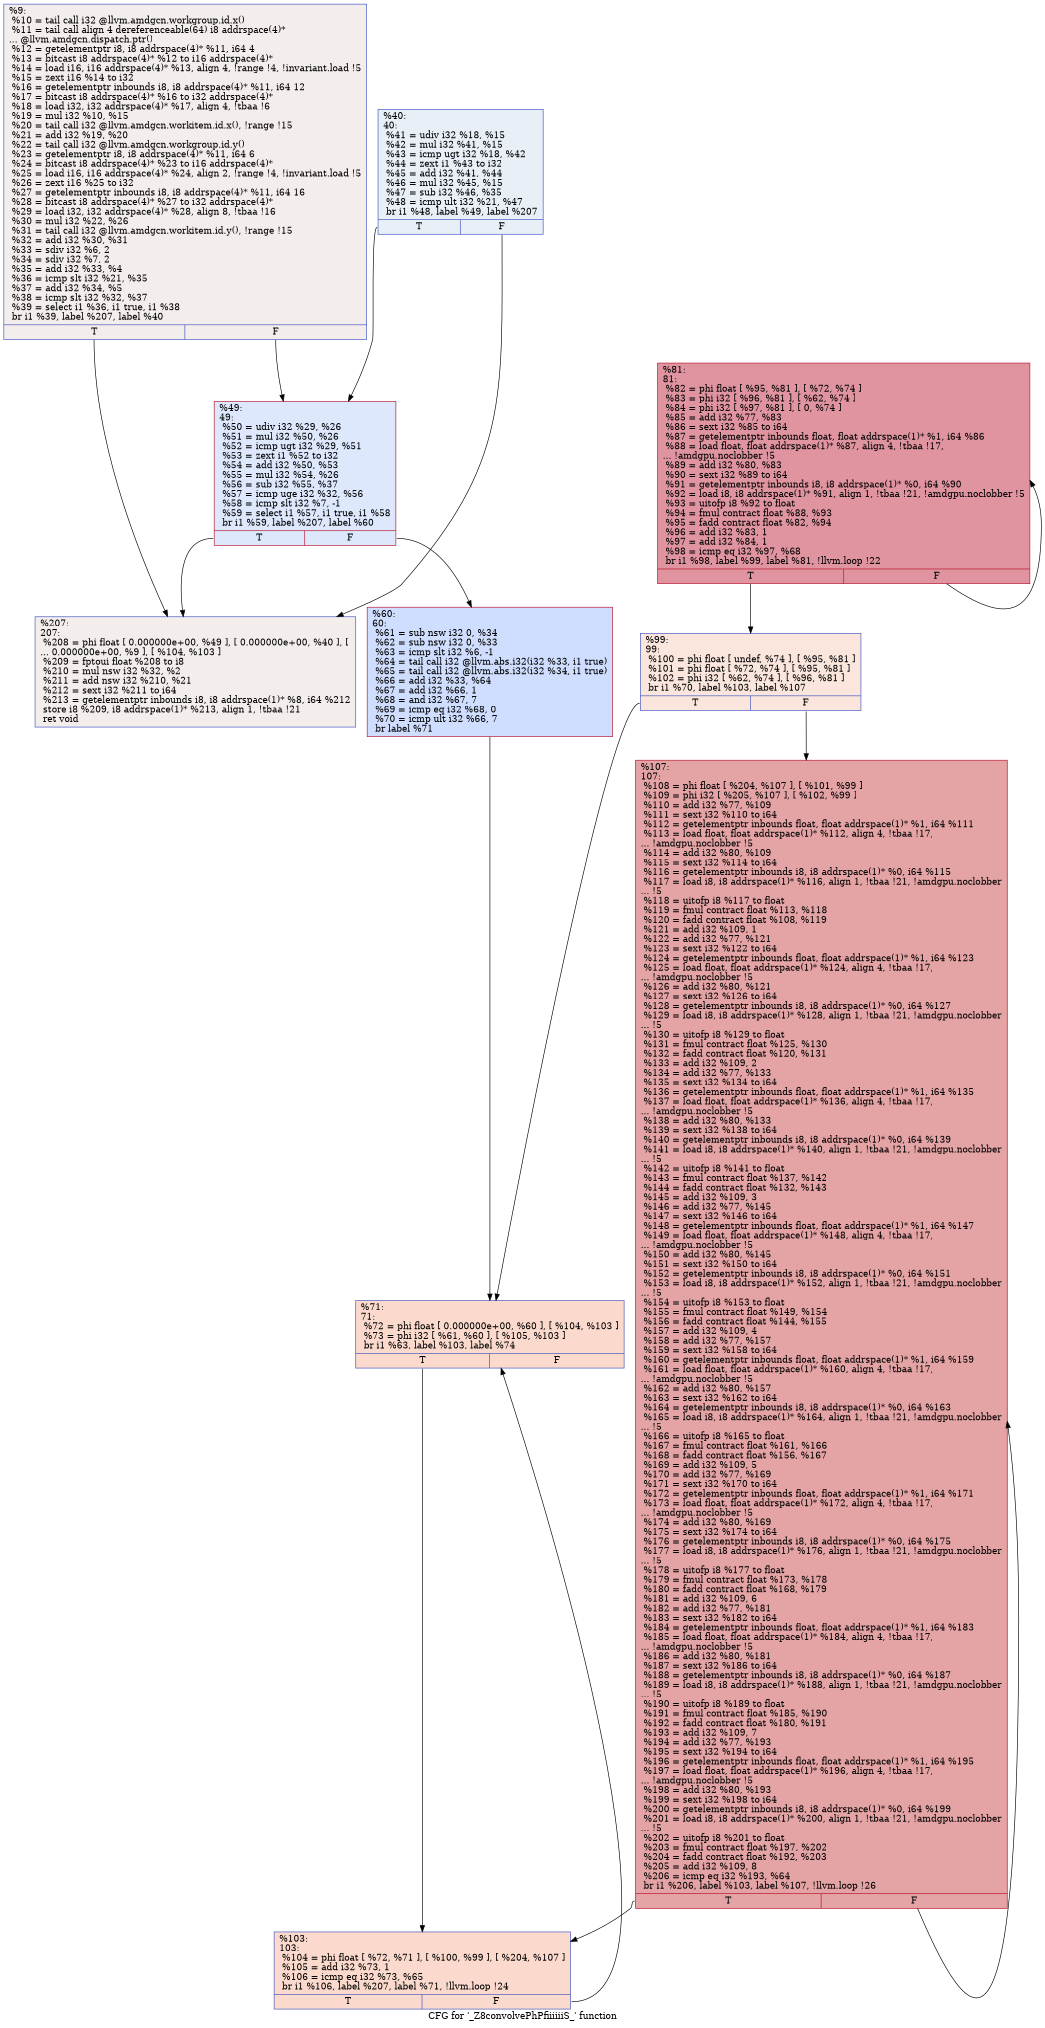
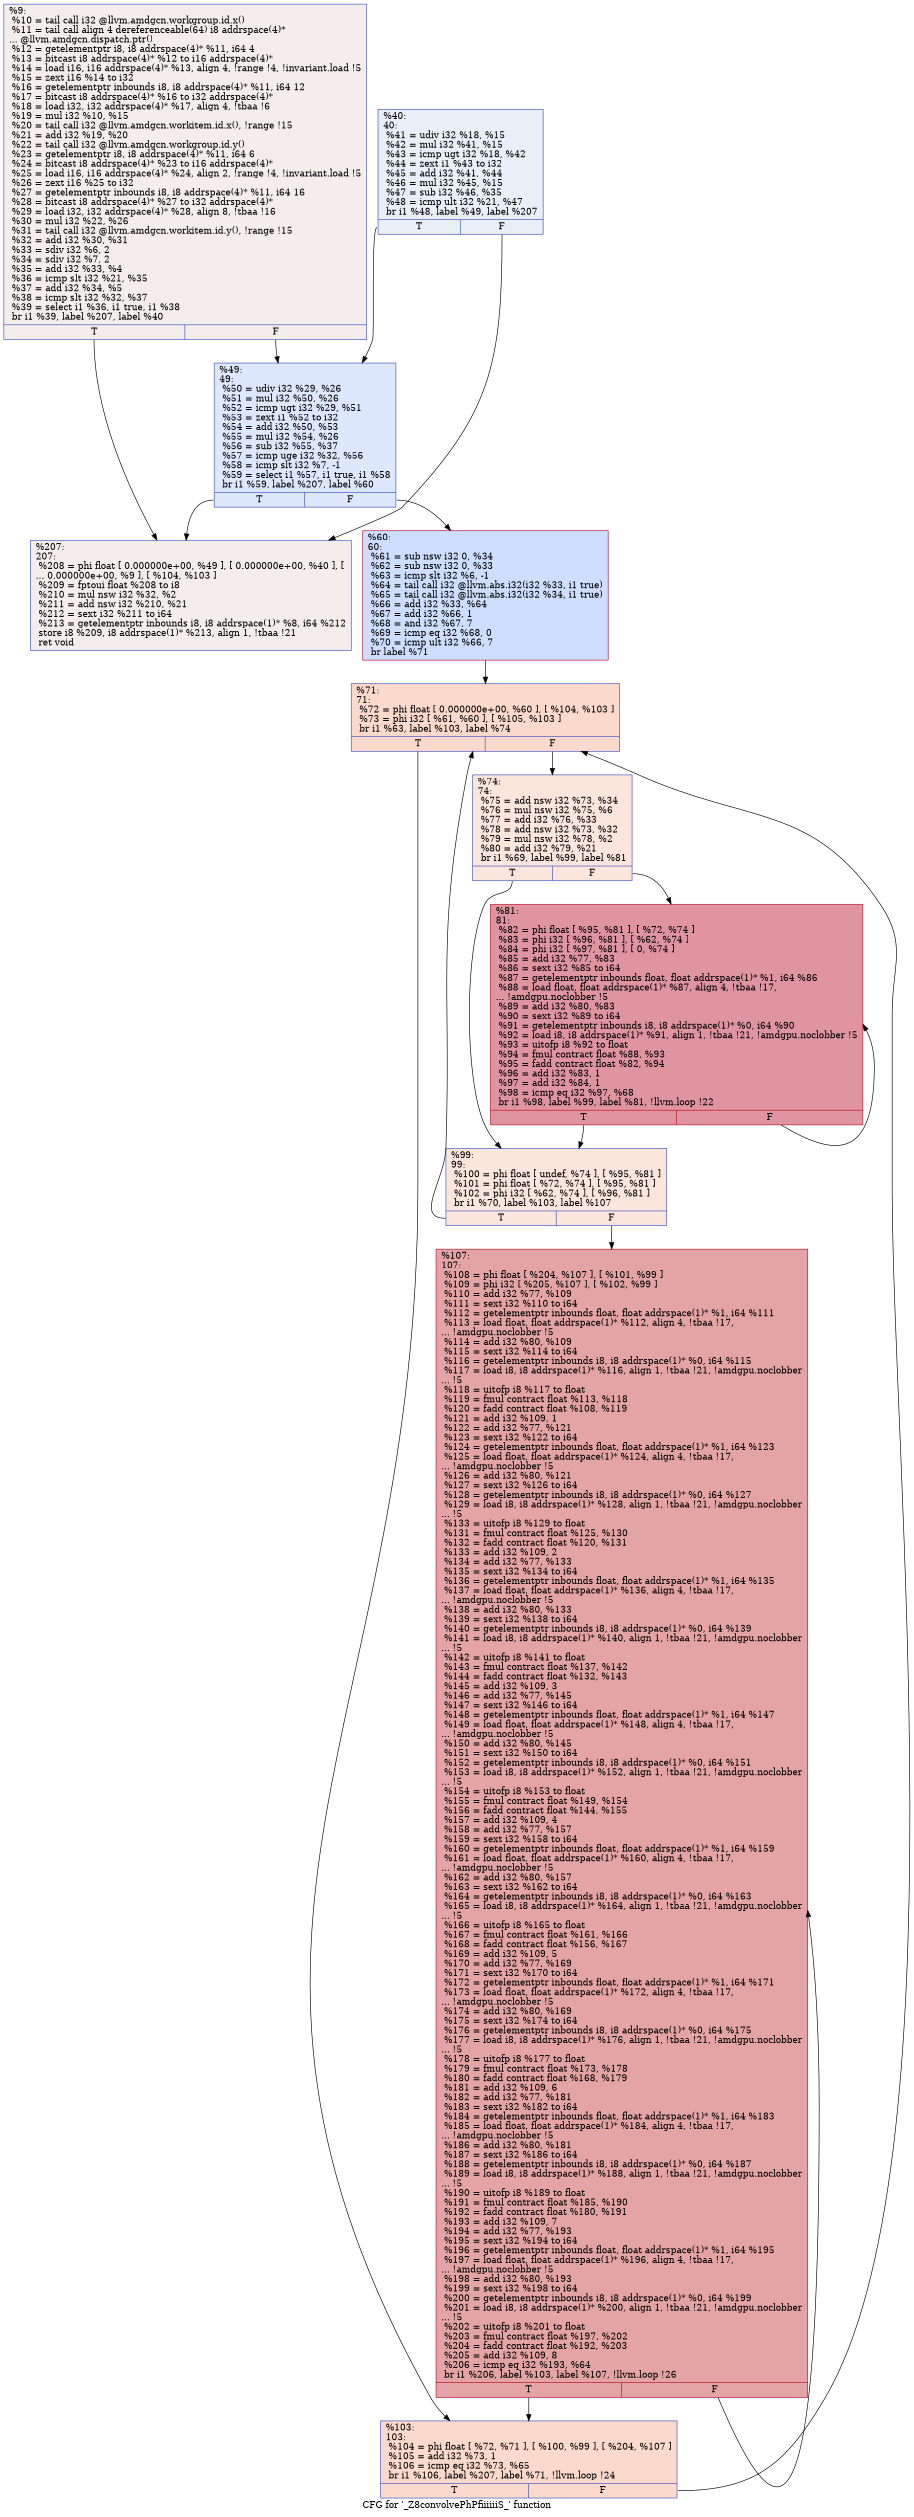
(305, 473) -> (305, 435)
none -> (552, 828)
(713, 1035) -> (513, 1524)
